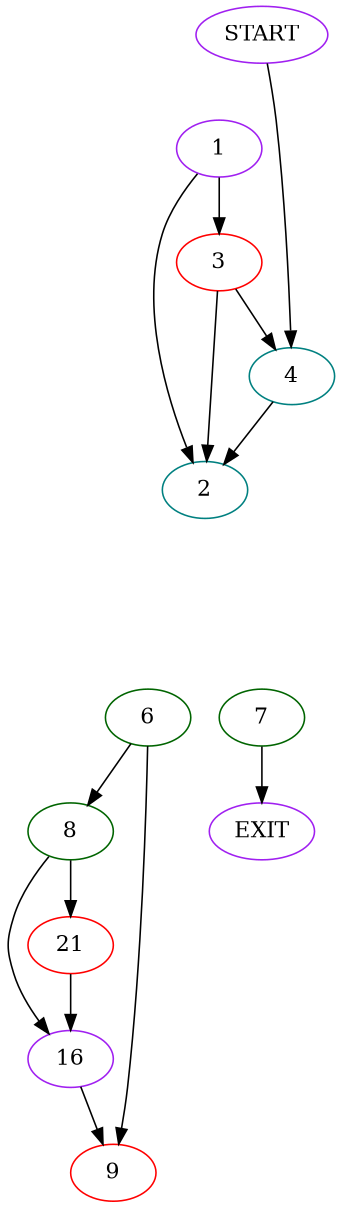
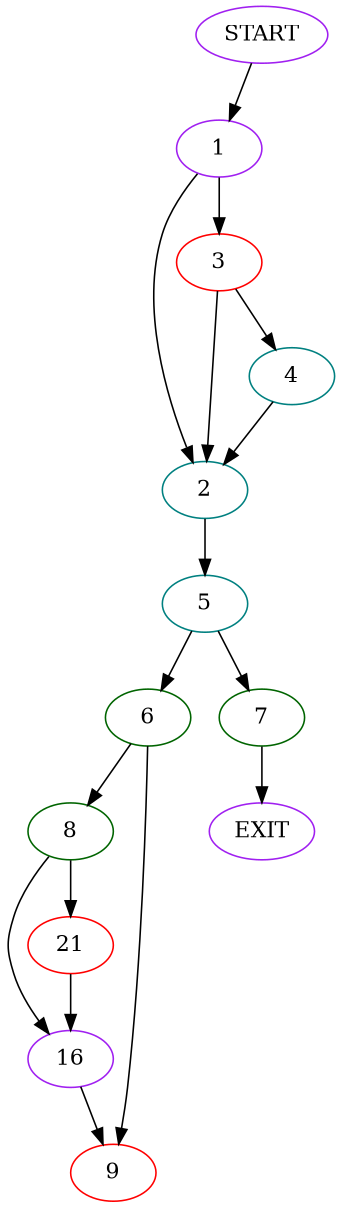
(283, 197) -> (243, 84)
none -> (205, 604)
